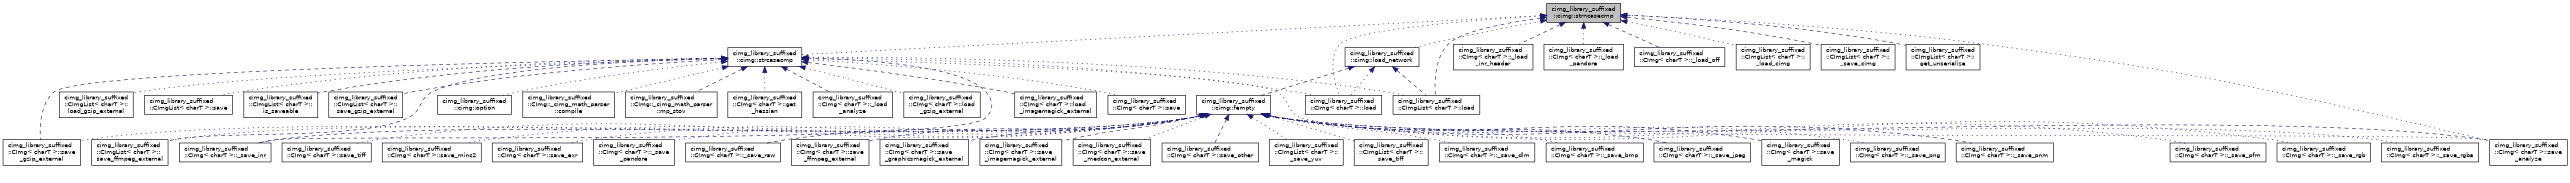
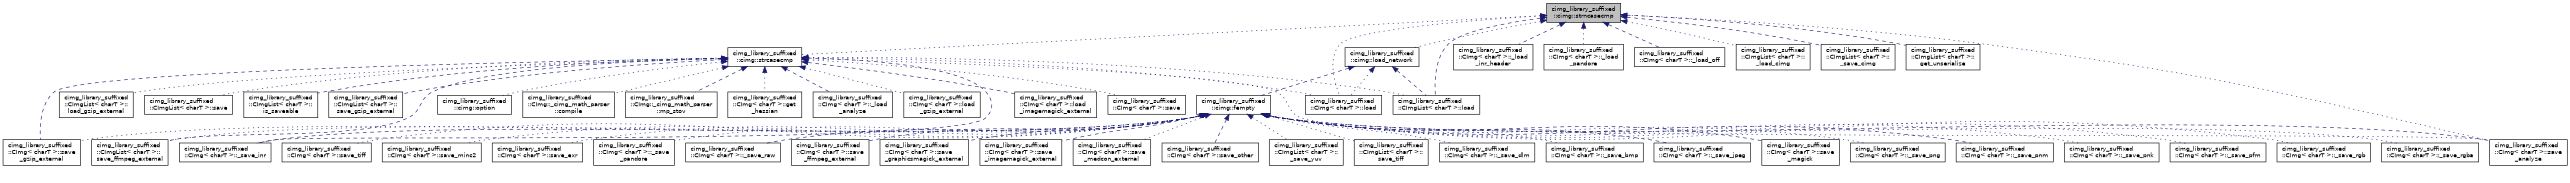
none -> (2112, 152)
